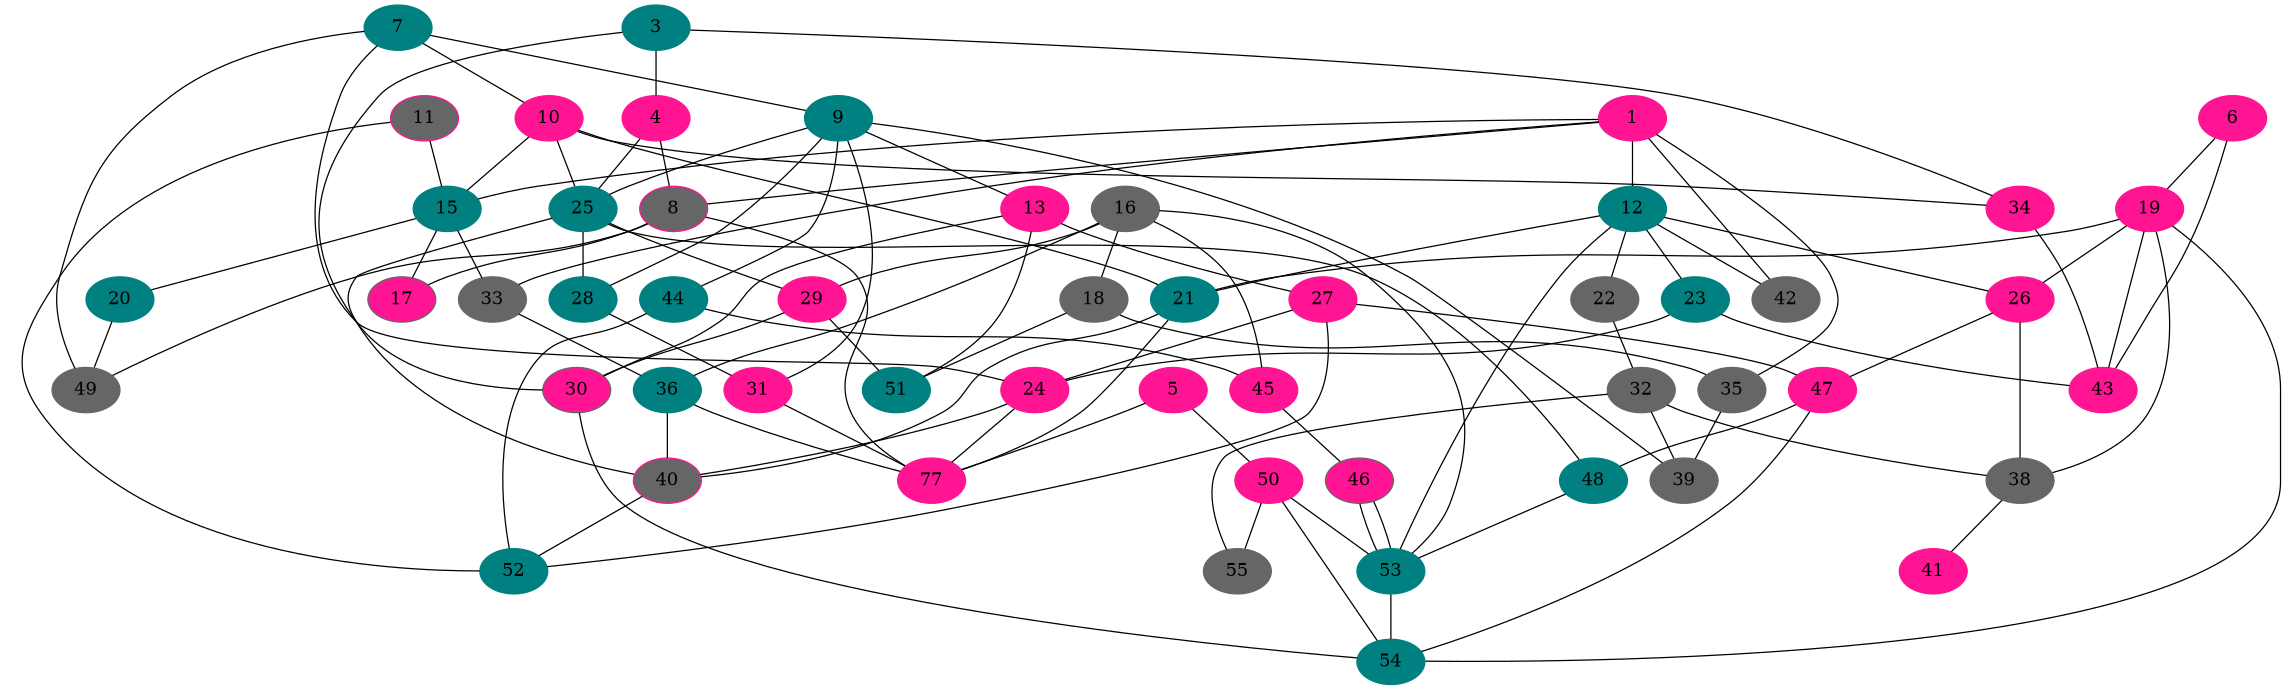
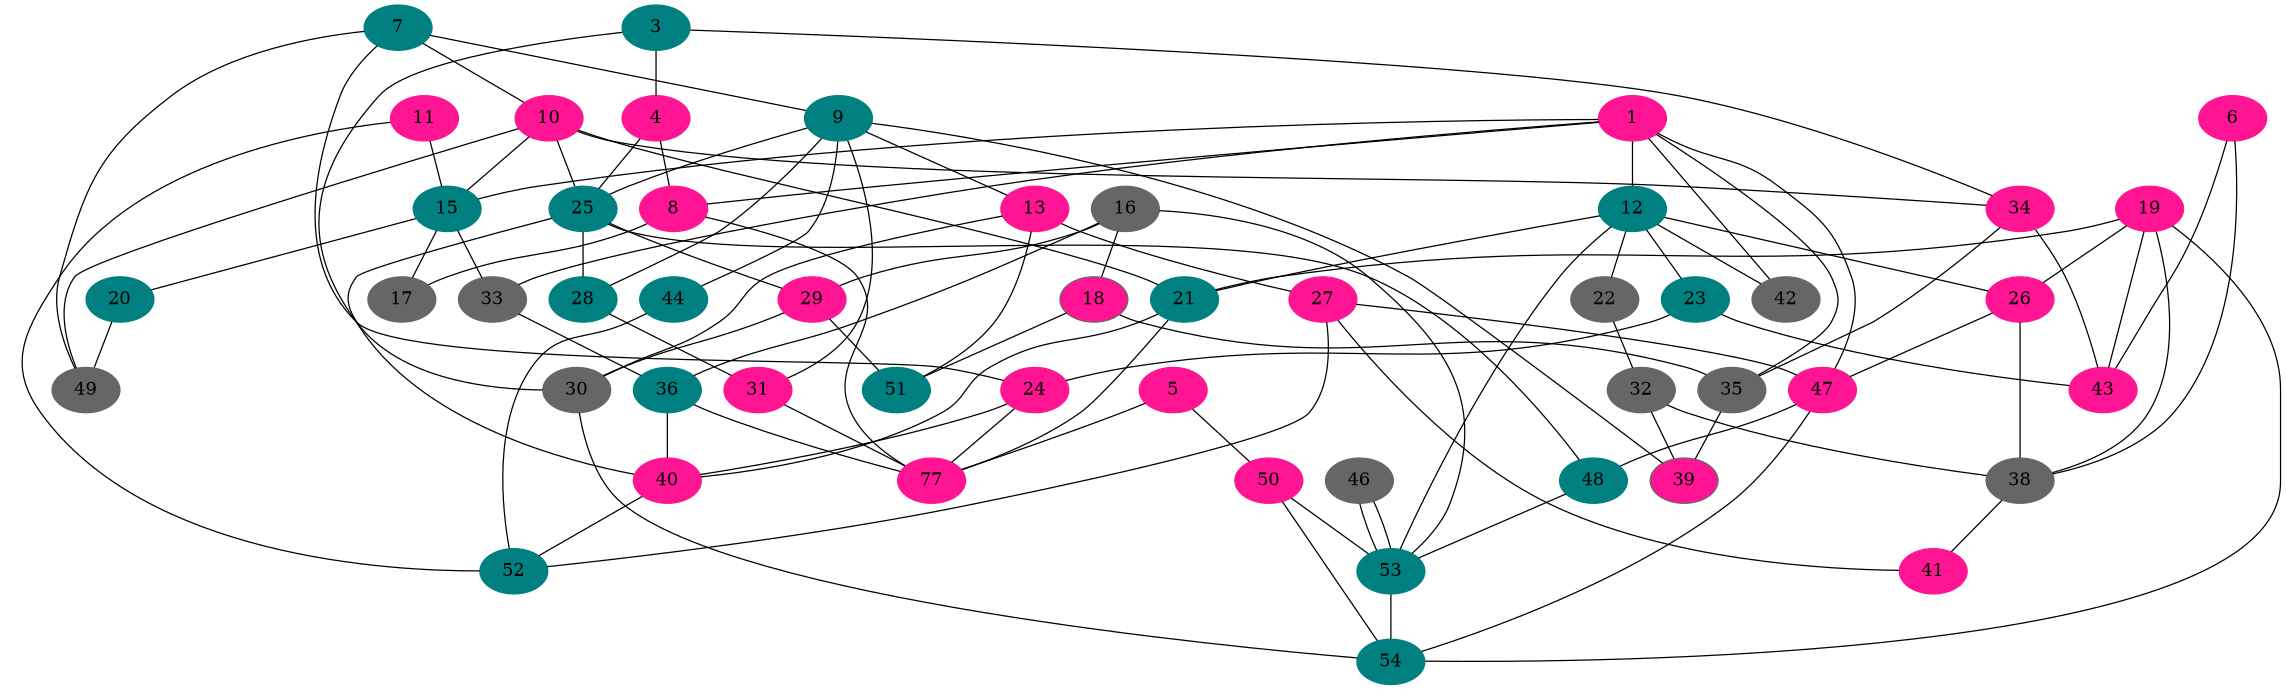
(424, 118) -> (424, 118)
(2191, 164) -> (2210, 349)
(674, 209) -> (674, 209)
none -> (1811, 212)
(319, 289) -> (249, 212)
(402, 299) -> (402, 299)
(1094, 299) -> (1094, 299)
none -> (1887, 313)
(1179, 345) -> (1584, 519)
(577, 390) -> (577, 390)
(1264, 390) -> none
(667, 481) -> (667, 481)
(1359, 481) -> (1359, 481)
(1684, 481) -> (1684, 481)
(1237, 571) -> none
